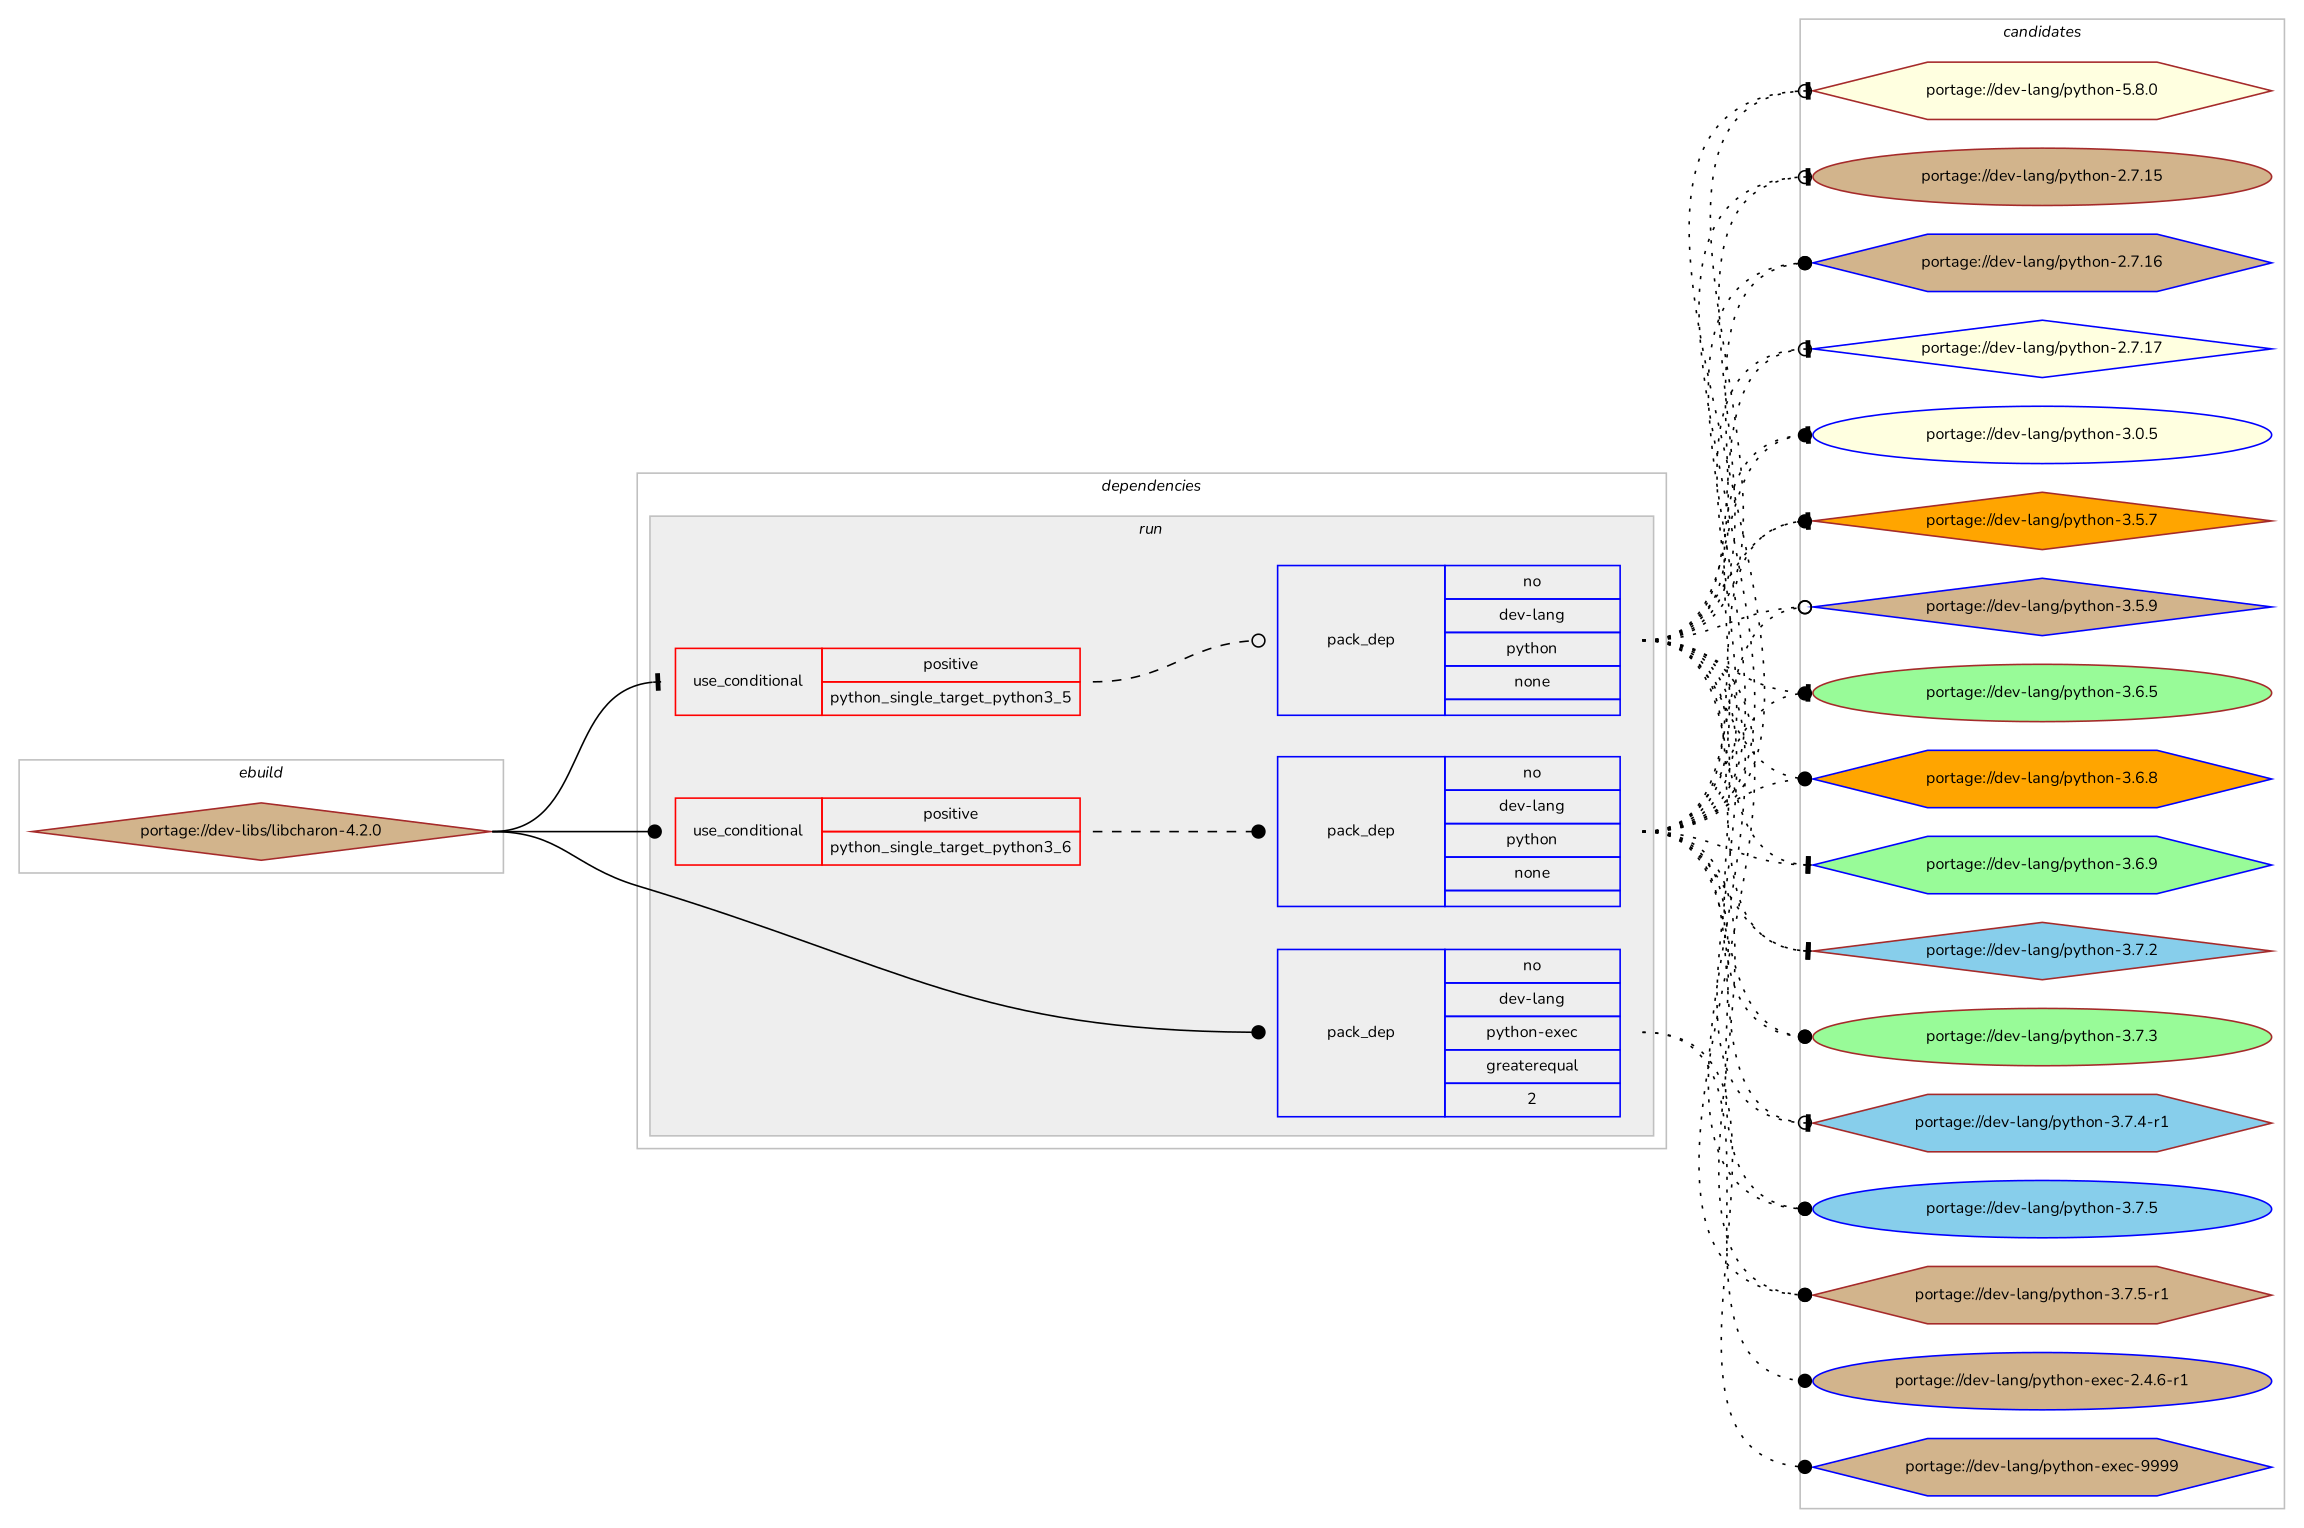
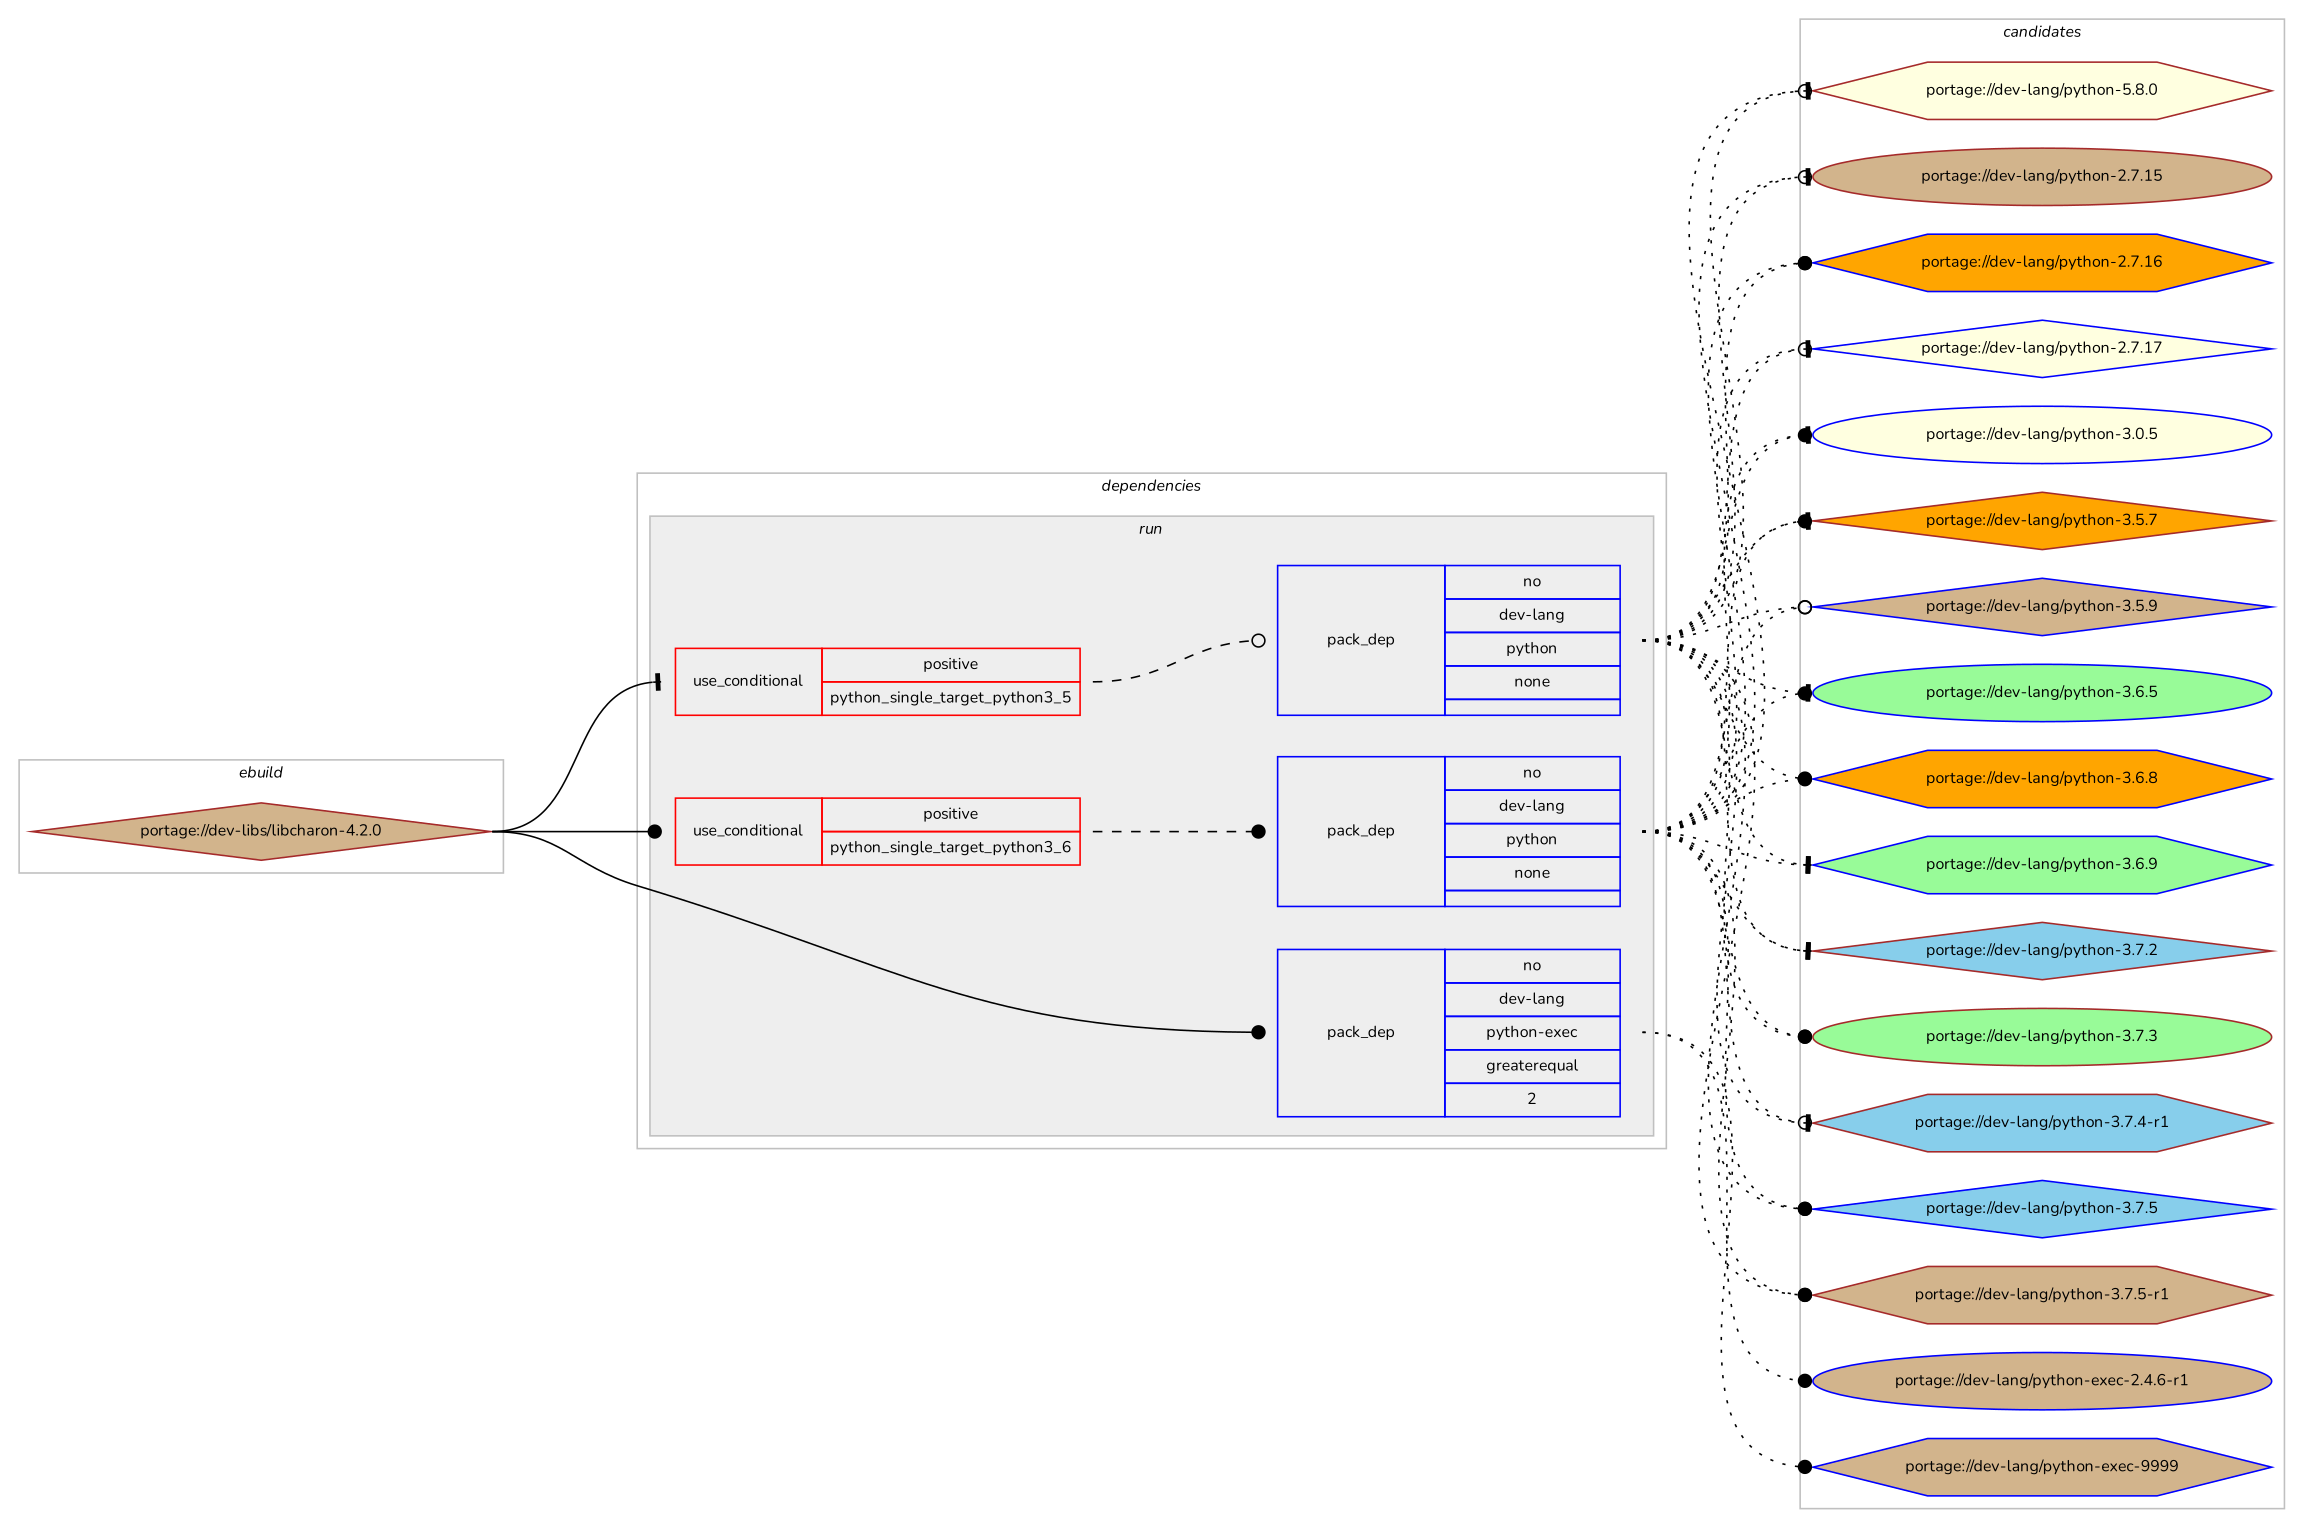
(2042, 263) -> (2042, 263)
(2042, 693) -> (2042, 693)
(2042, 1209) -> (2042, 1209)
